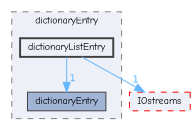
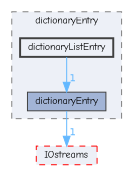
(109, 72) -> (67, 125)
